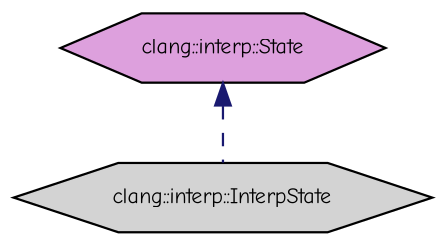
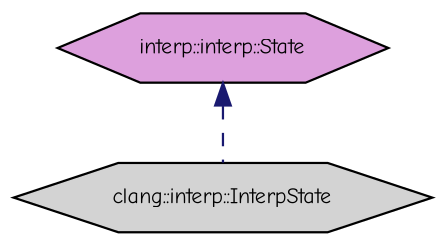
(223, 48) -> (223, 48)
